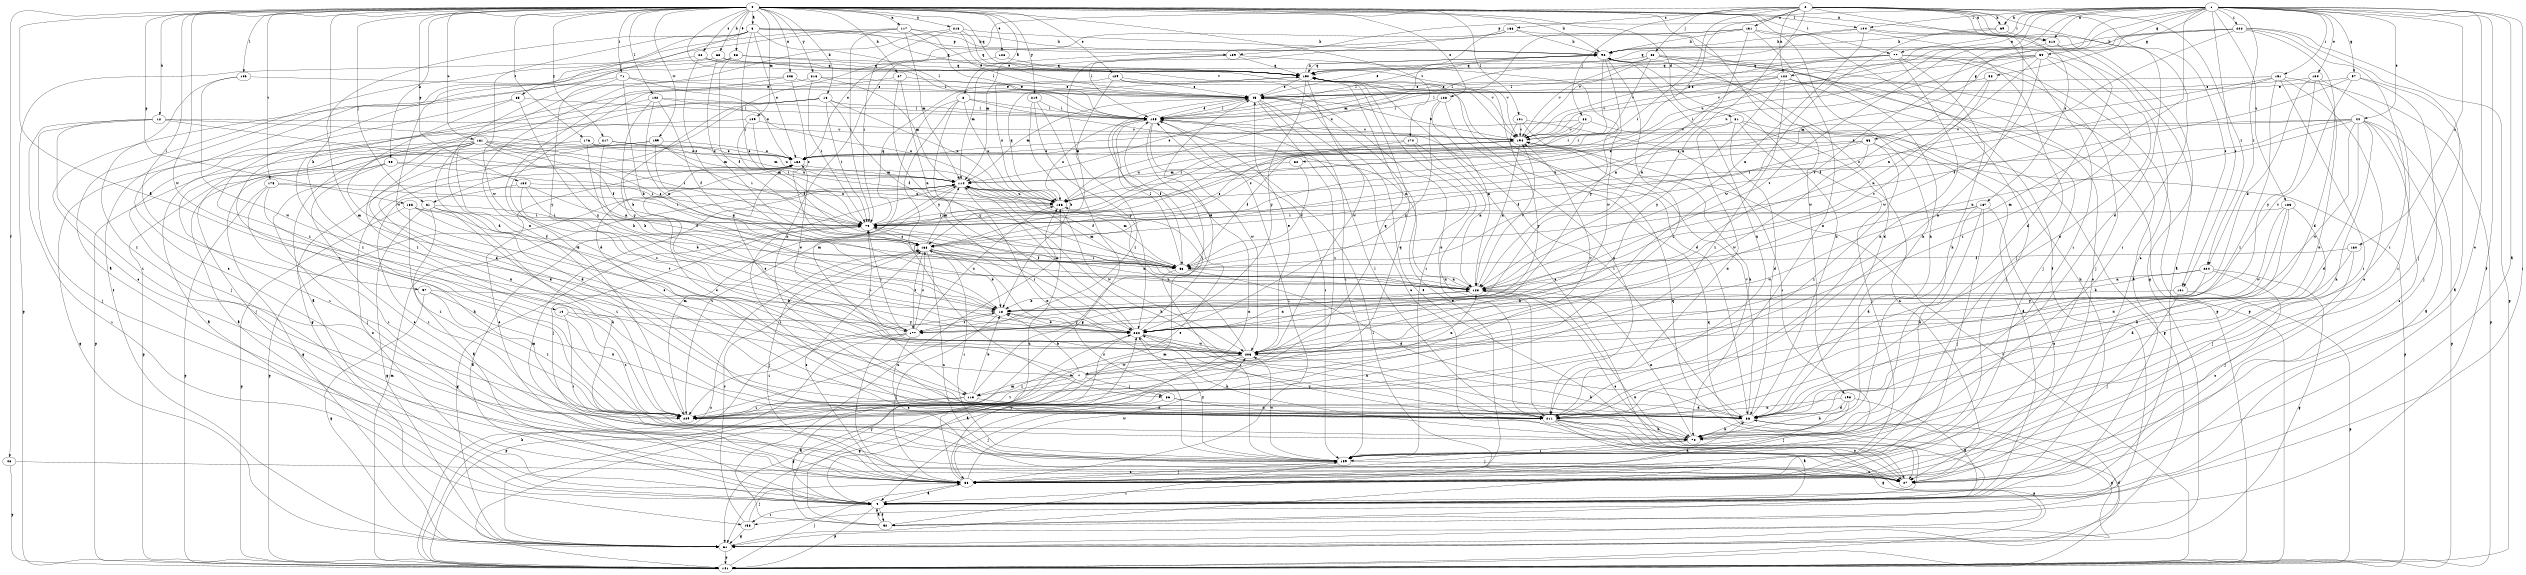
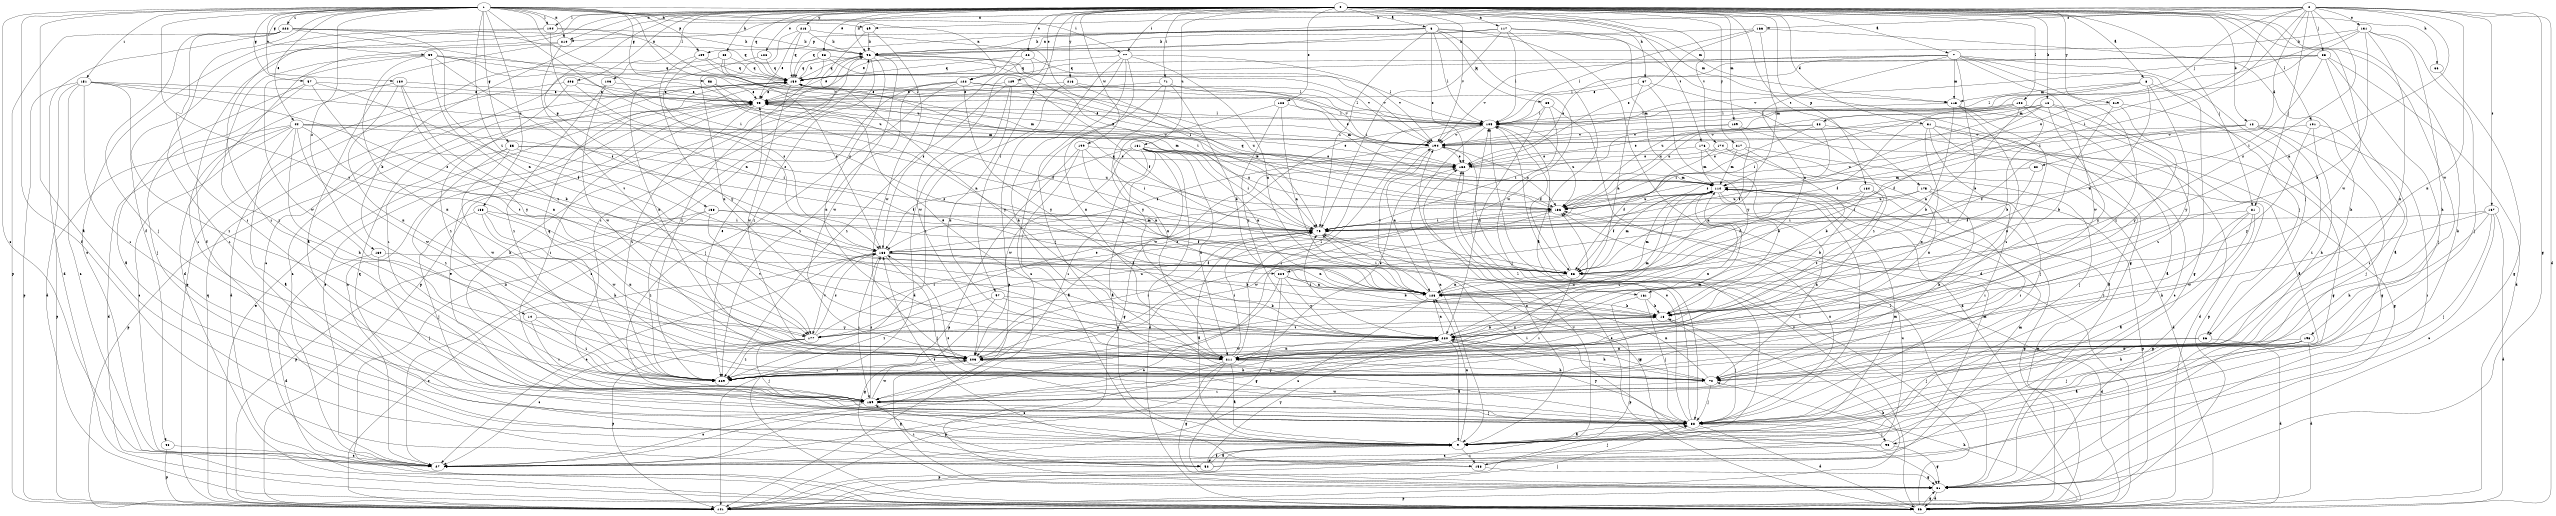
none -> (2437, 68)
(114, 290) -> (2131, 263)
(1164, 360) -> (1733, 320)
(517, 418) -> (1798, 425)
none -> (643, 501)
